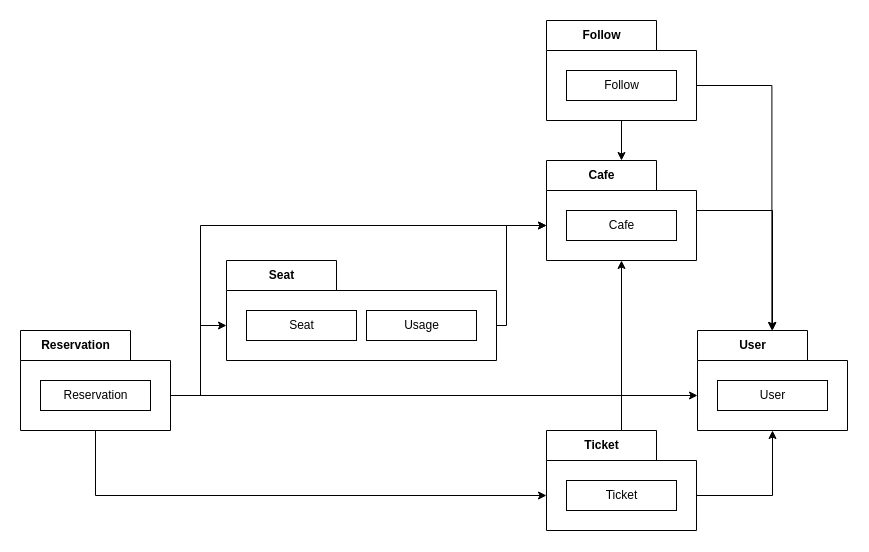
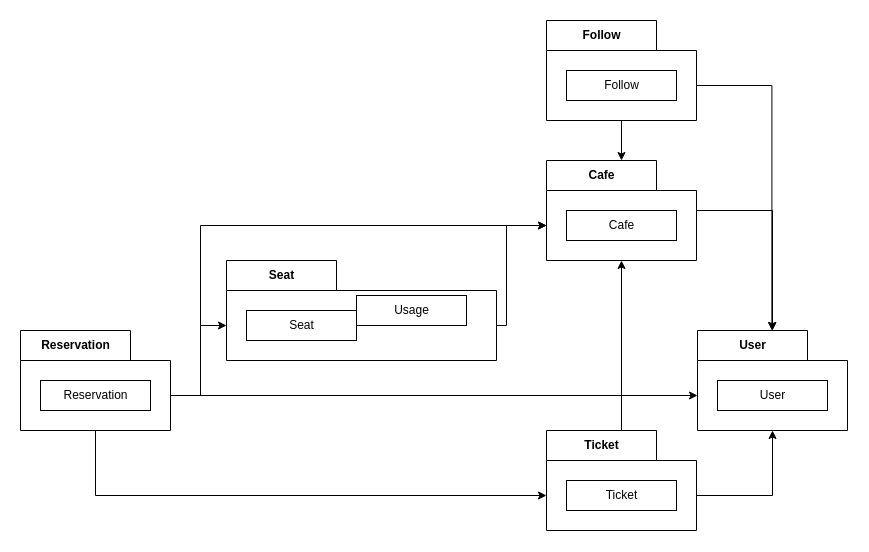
(422, 326) -> (412, 311)
